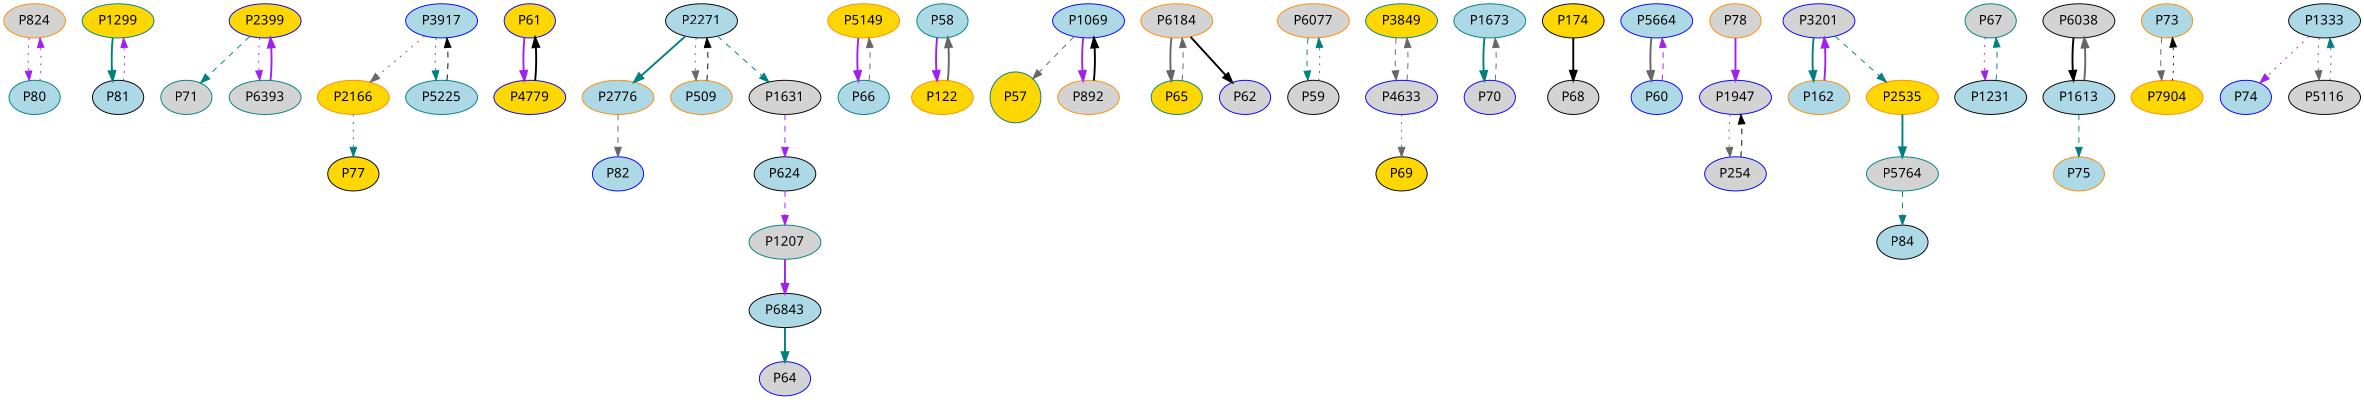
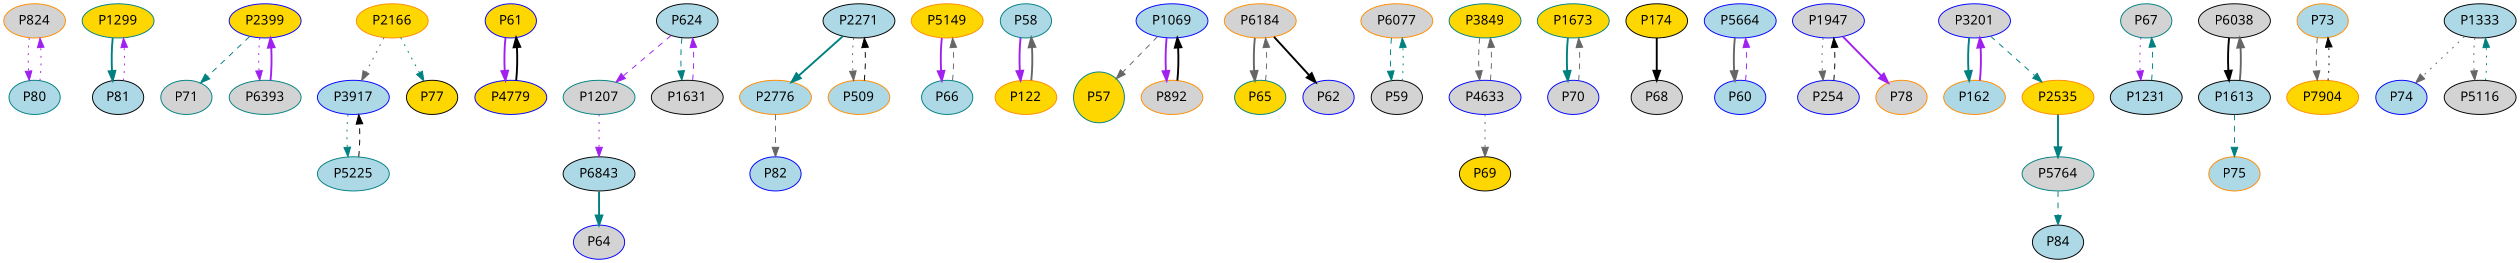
(1490, 21) -> (1573, 21)
(1735, 54) -> (1862, 56)
(401, 56) -> (375, 55)
(740, 56) -> (681, 54)
(2288, 56) -> (2444, 56)
(785, 272) -> (599, 131)
